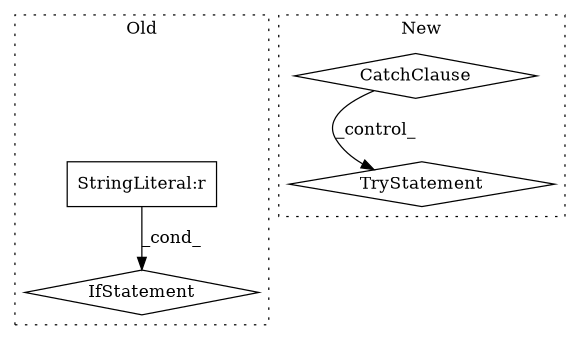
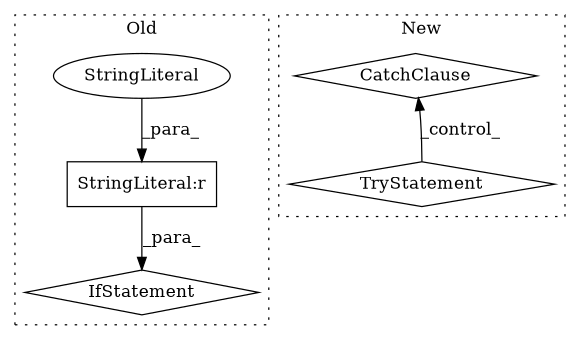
none -> (142, 76)
(333, 123) -> (421, 136)
(172, 238) -> (172, 238)
